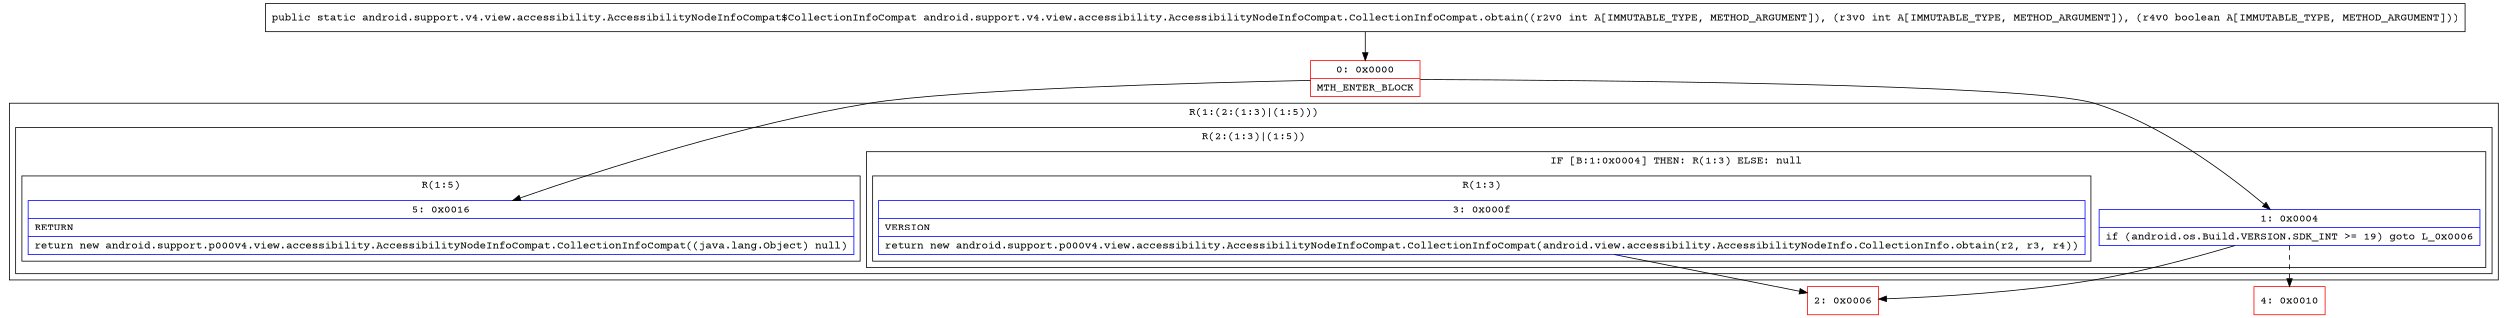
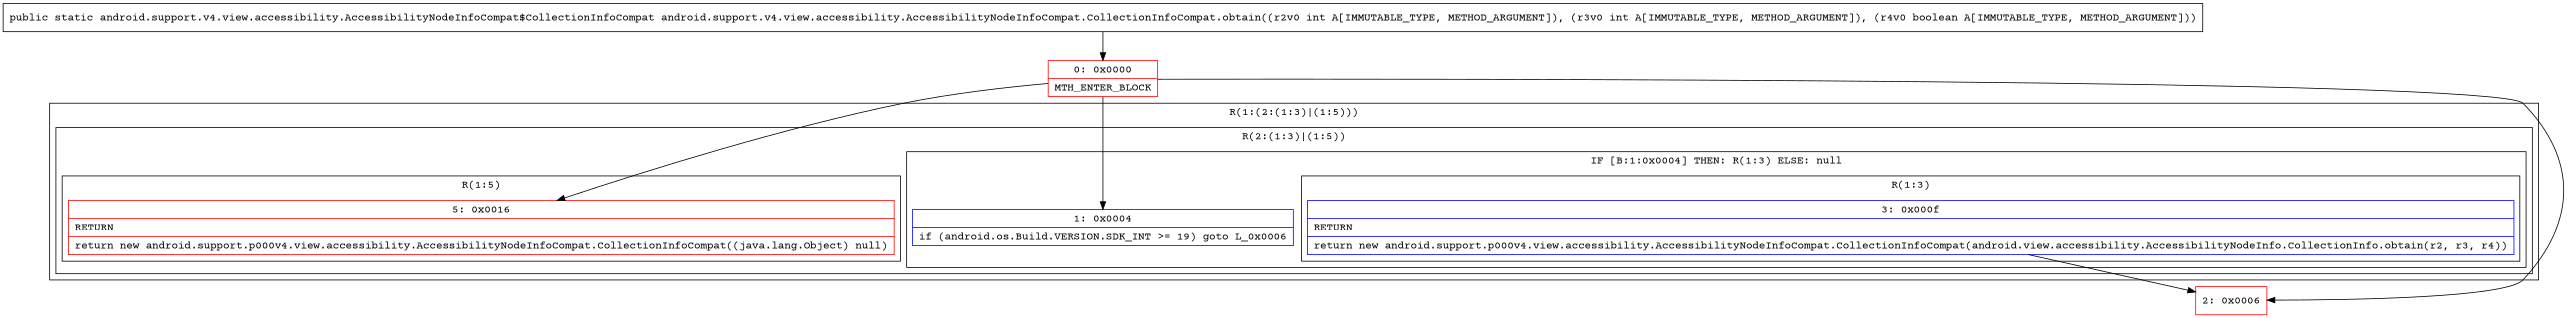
(907, 227) -> (1333, 227)
(441, 228) -> (481, 228)
(2063, 285) -> (2065, 84)
(2290, 301) -> none
